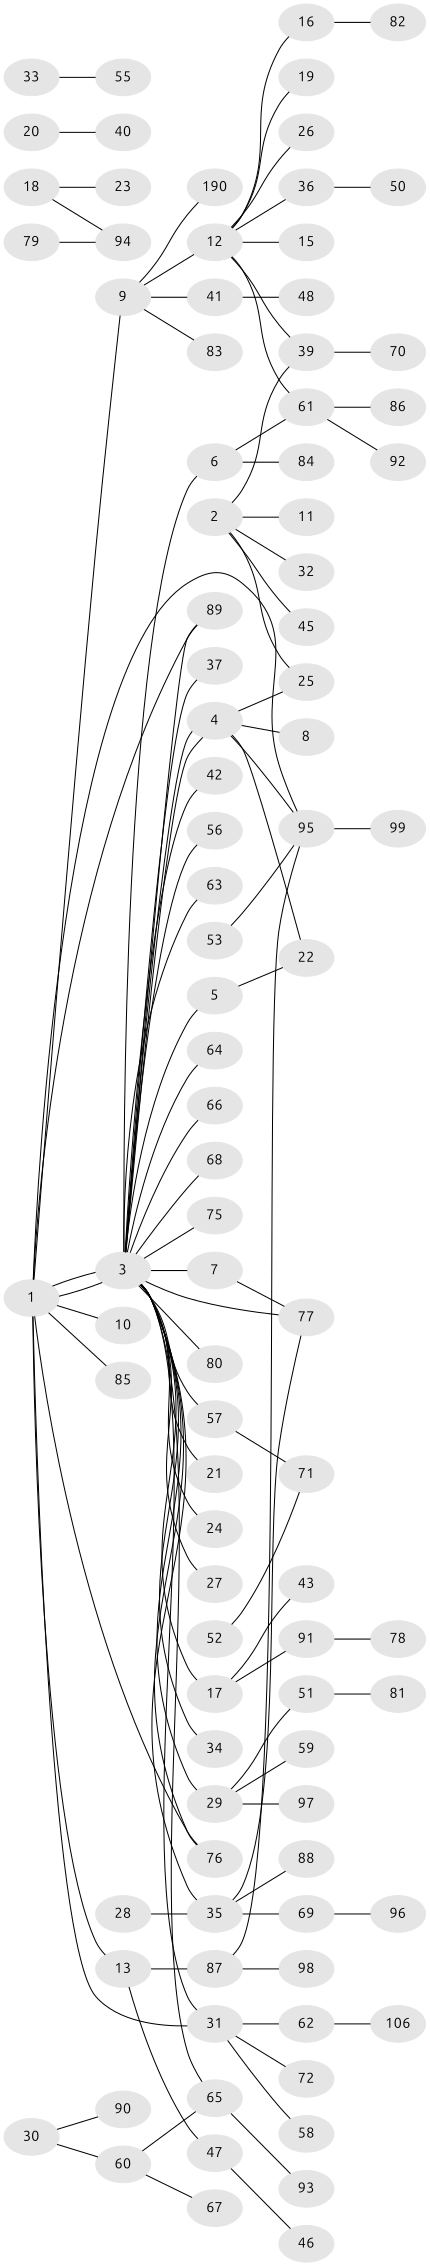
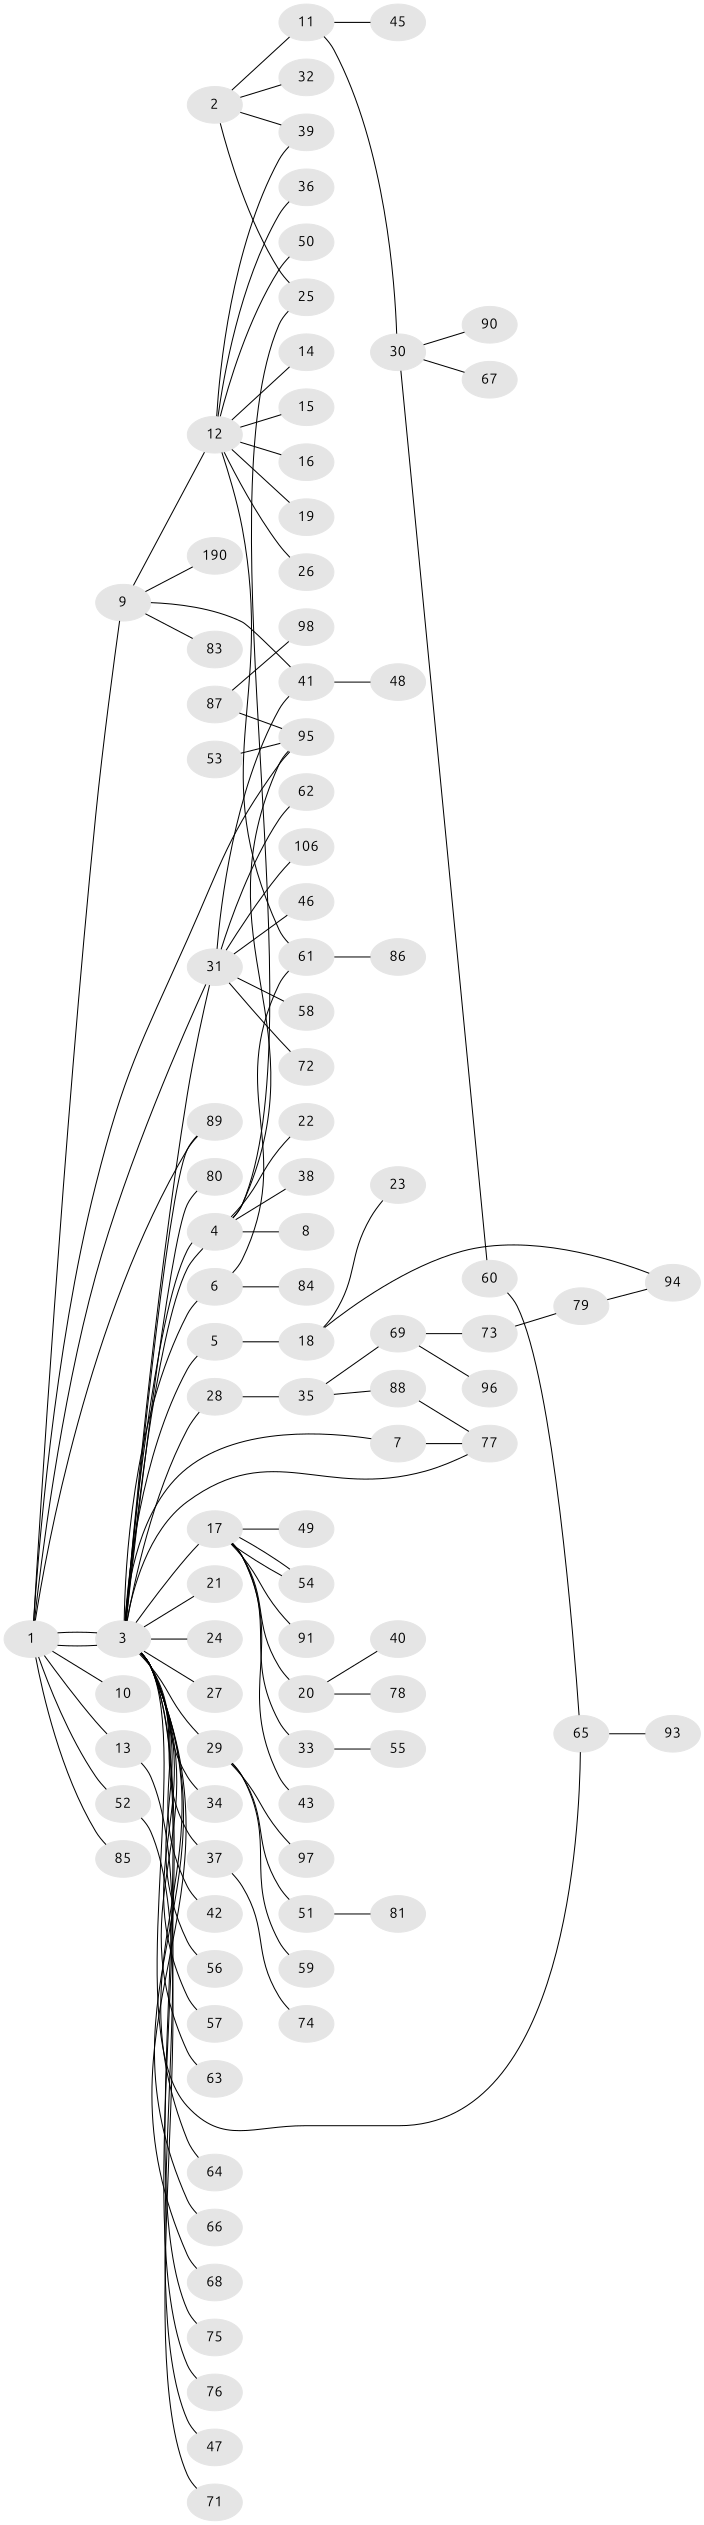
(398, 22) -> none
none -> (378, 180)
(352, 187) -> (247, 333)
none -> (306, 352)
(398, 352) -> none
(398, 462) -> none
(260, 575) -> (352, 22)
(398, 829) -> none
none -> (229, 863)
(261, 977) -> (261, 1342)
none -> (306, 1177)
none -> (490, 1334)
(261, 1447) -> none
none -> (306, 1529)
none -> (306, 1584)
(90, 1589) -> (67, 1726)
(272, 1620) -> (444, 1416)
(352, 1639) -> (352, 1694)
none -> (268, 1644)
none -> (266, 1690)
(153, 1734) -> (164, 1481)
(168, 1969) -> none
none -> (306, 2024)
(352, 2024) -> (258, 902)
(169, 2186) -> (444, 366)
(261, 2199) -> (261, 935)
